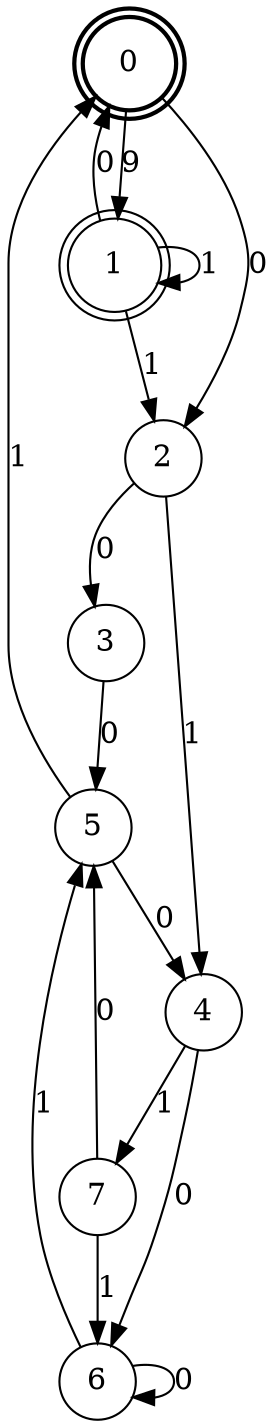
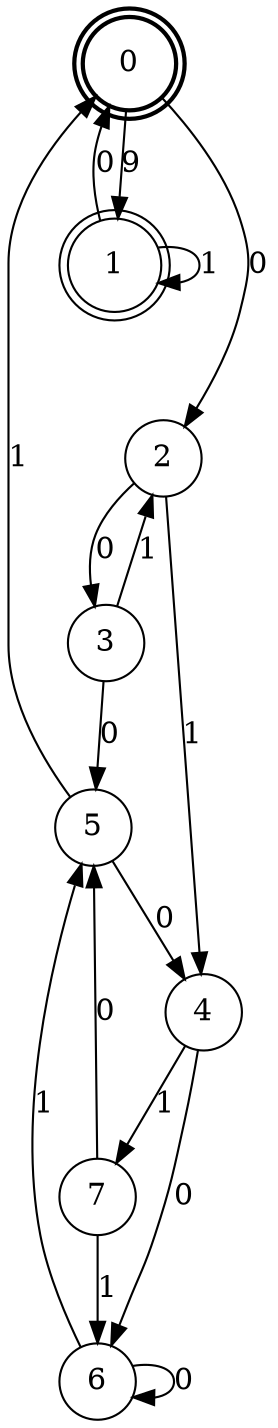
(137, 355) -> (131, 561)
